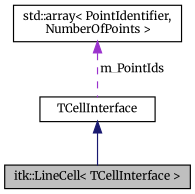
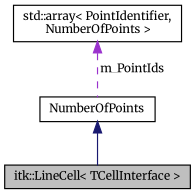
(98, 109) -> (98, 109)
